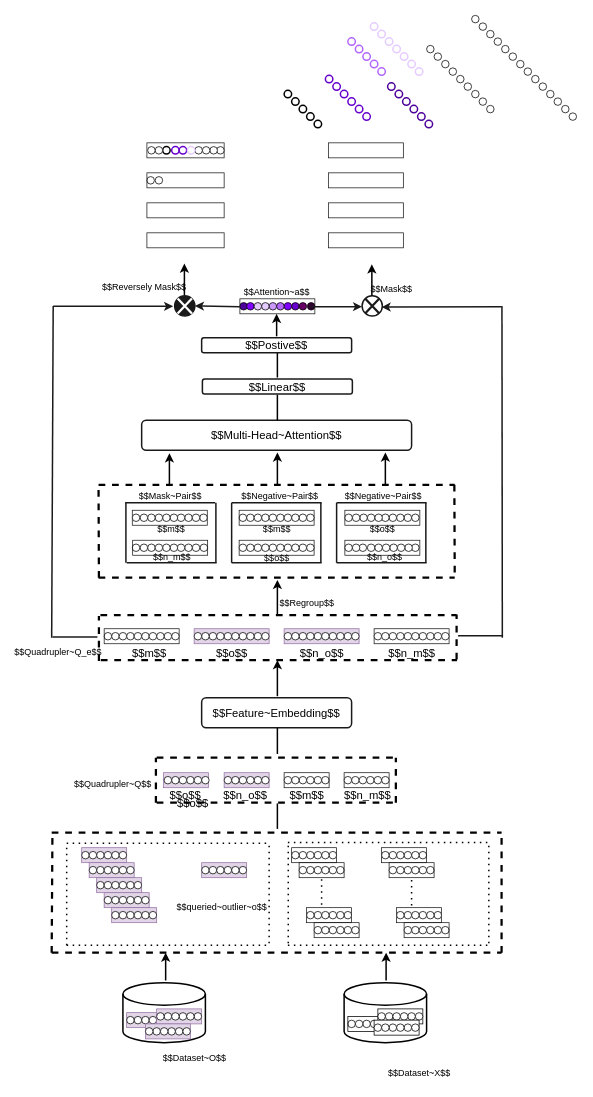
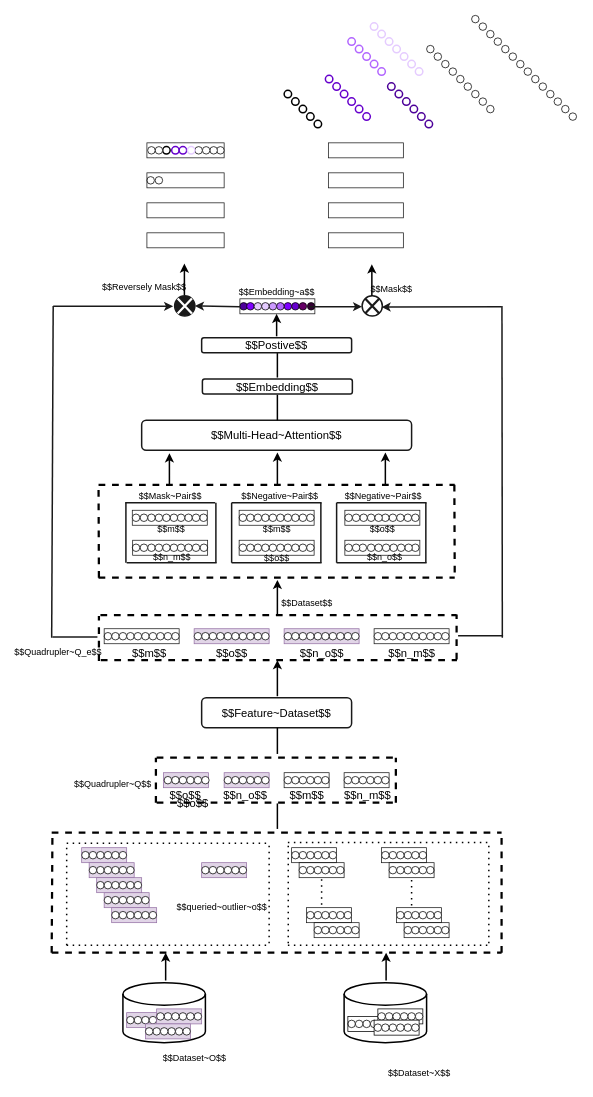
(277, 293) -> (277, 293)
(277, 387) -> (277, 387)
(309, 603) -> (309, 603)
(276, 713) -> (276, 713)
